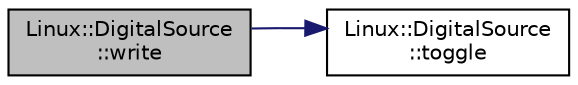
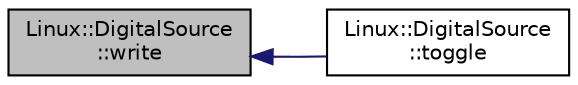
(278, 28) -> (300, 57)
